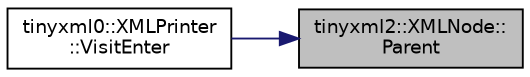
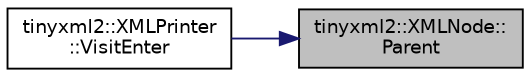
(119, 39) -> (119, 39)
